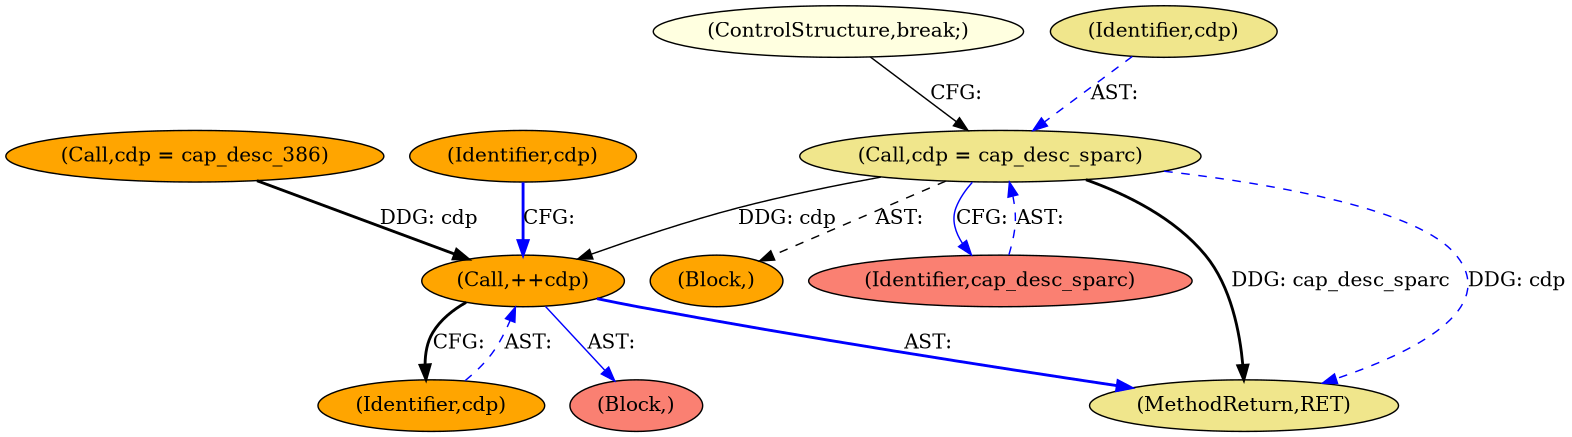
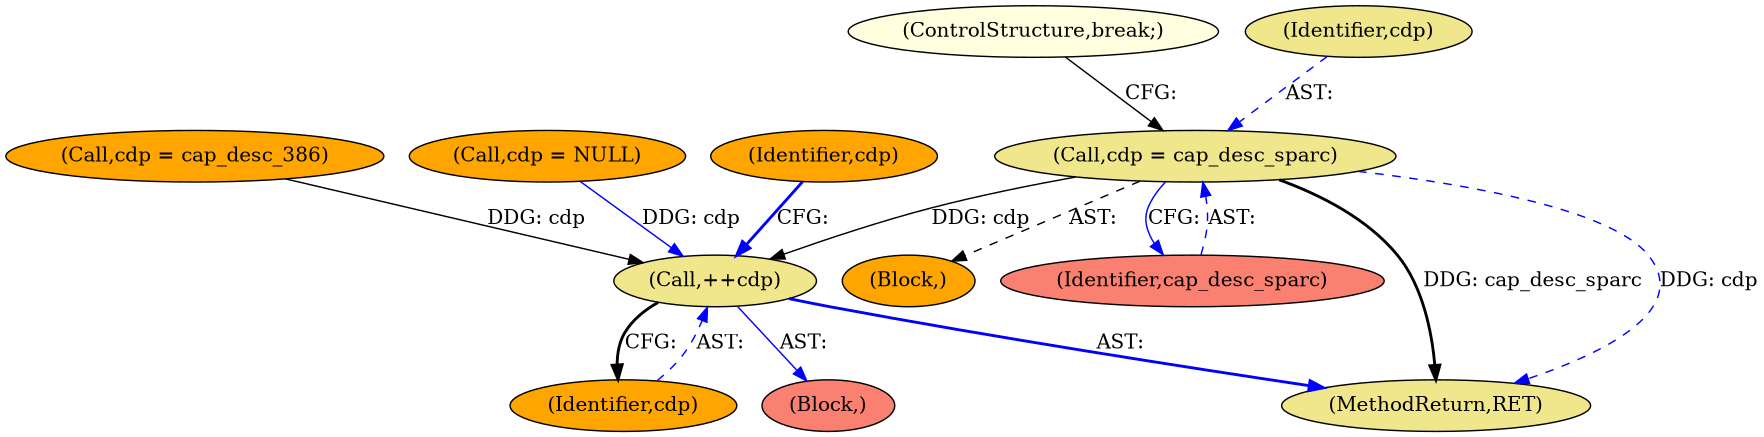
none -> (547, 156)
(356, 217) -> (457, 219)
(523, 281) -> (715, 281)
